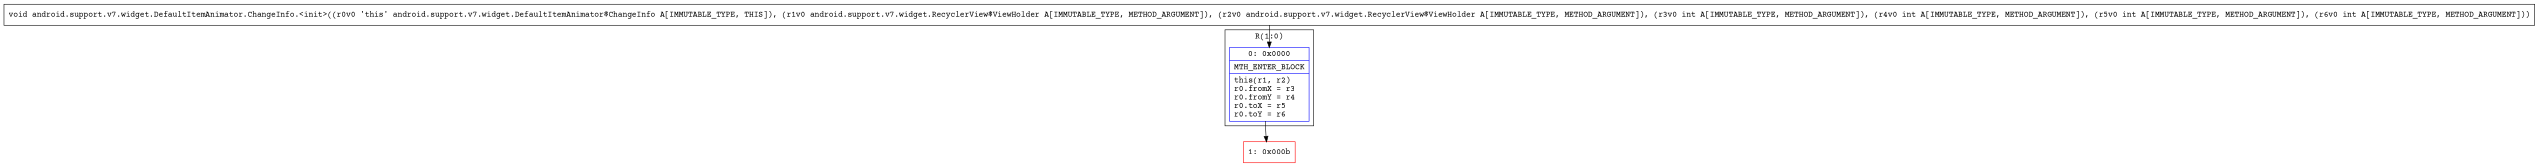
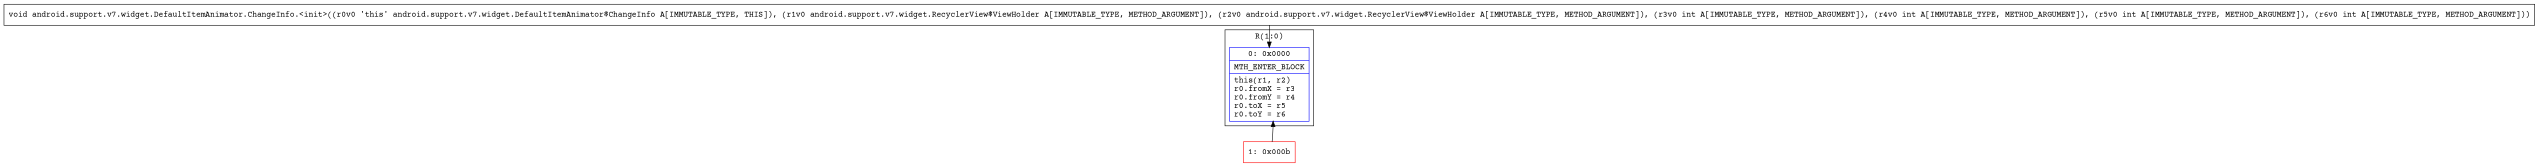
(1266, 129) -> (1273, 134)
